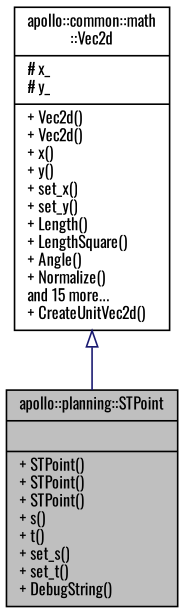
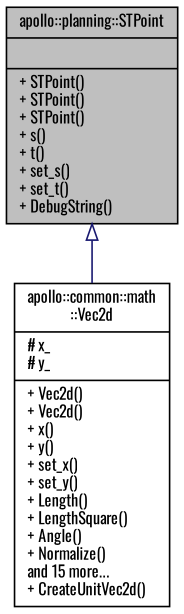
(92, 369) -> (92, 262)
